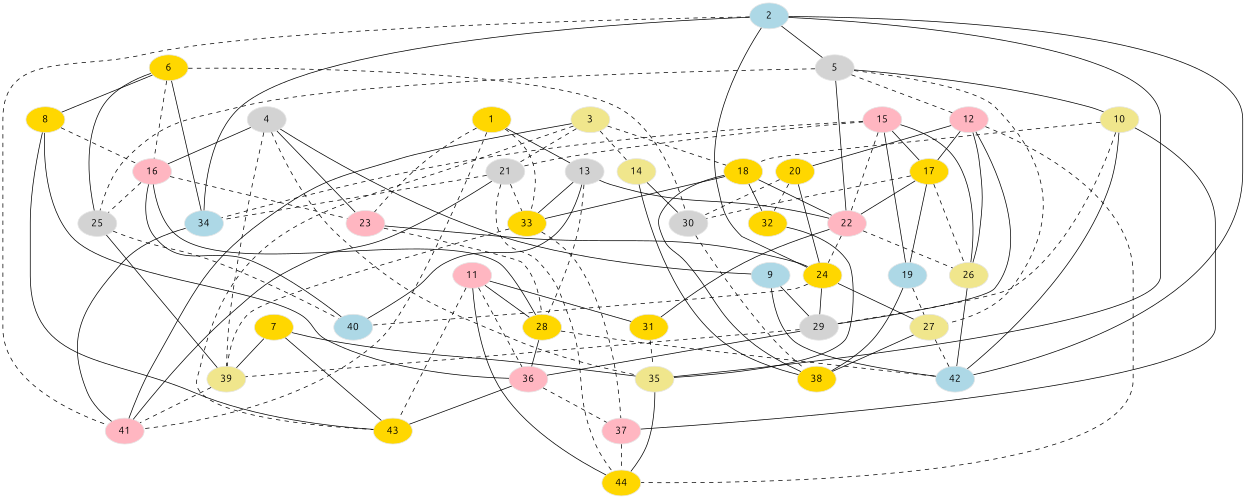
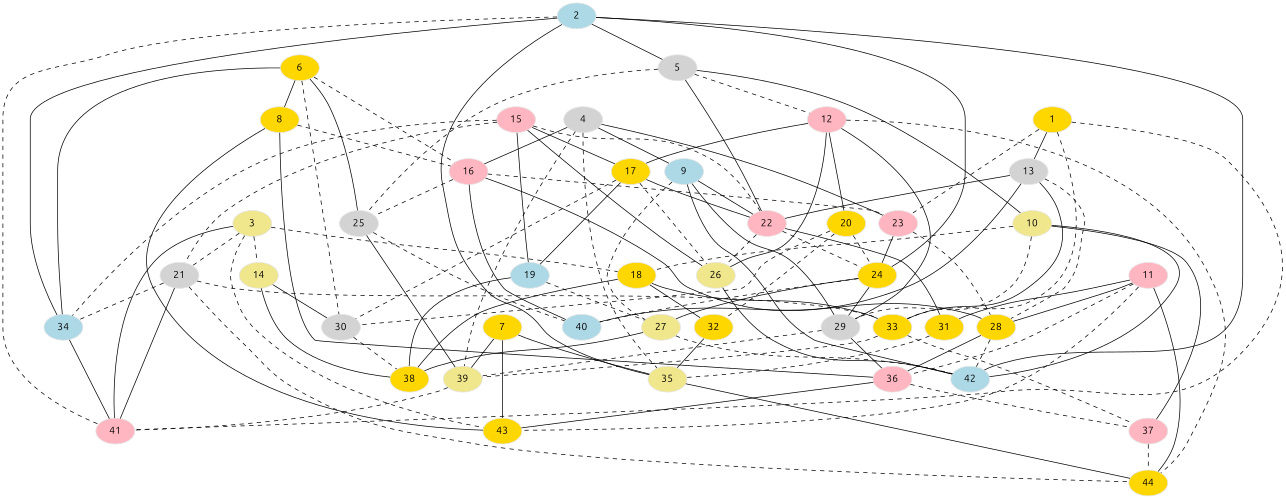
(1032, 159) -> (616, 250)
(790, 195) -> (731, 201)
(809, 223) -> (864, 254)
